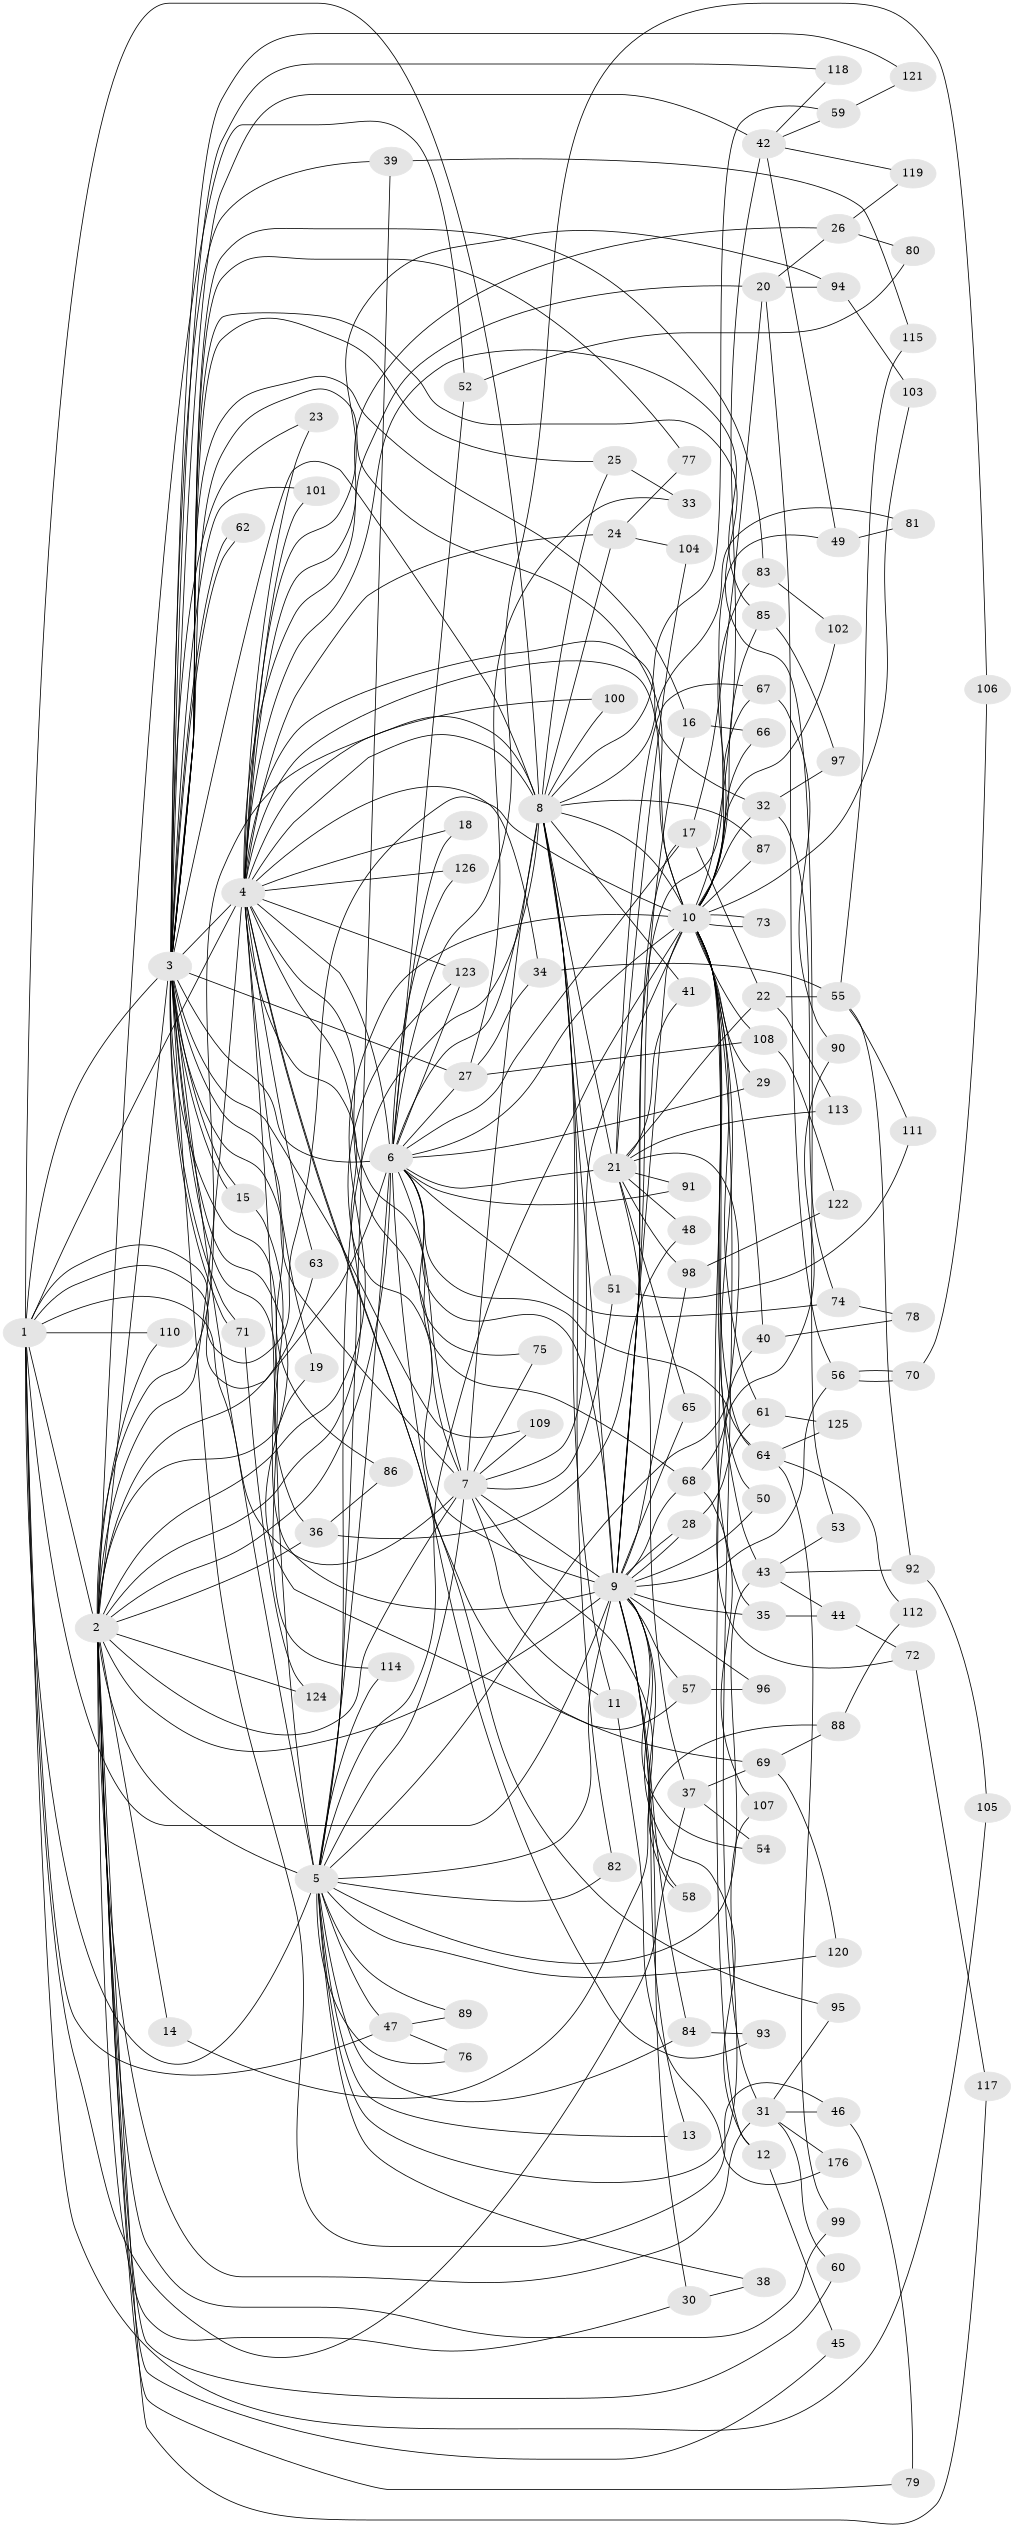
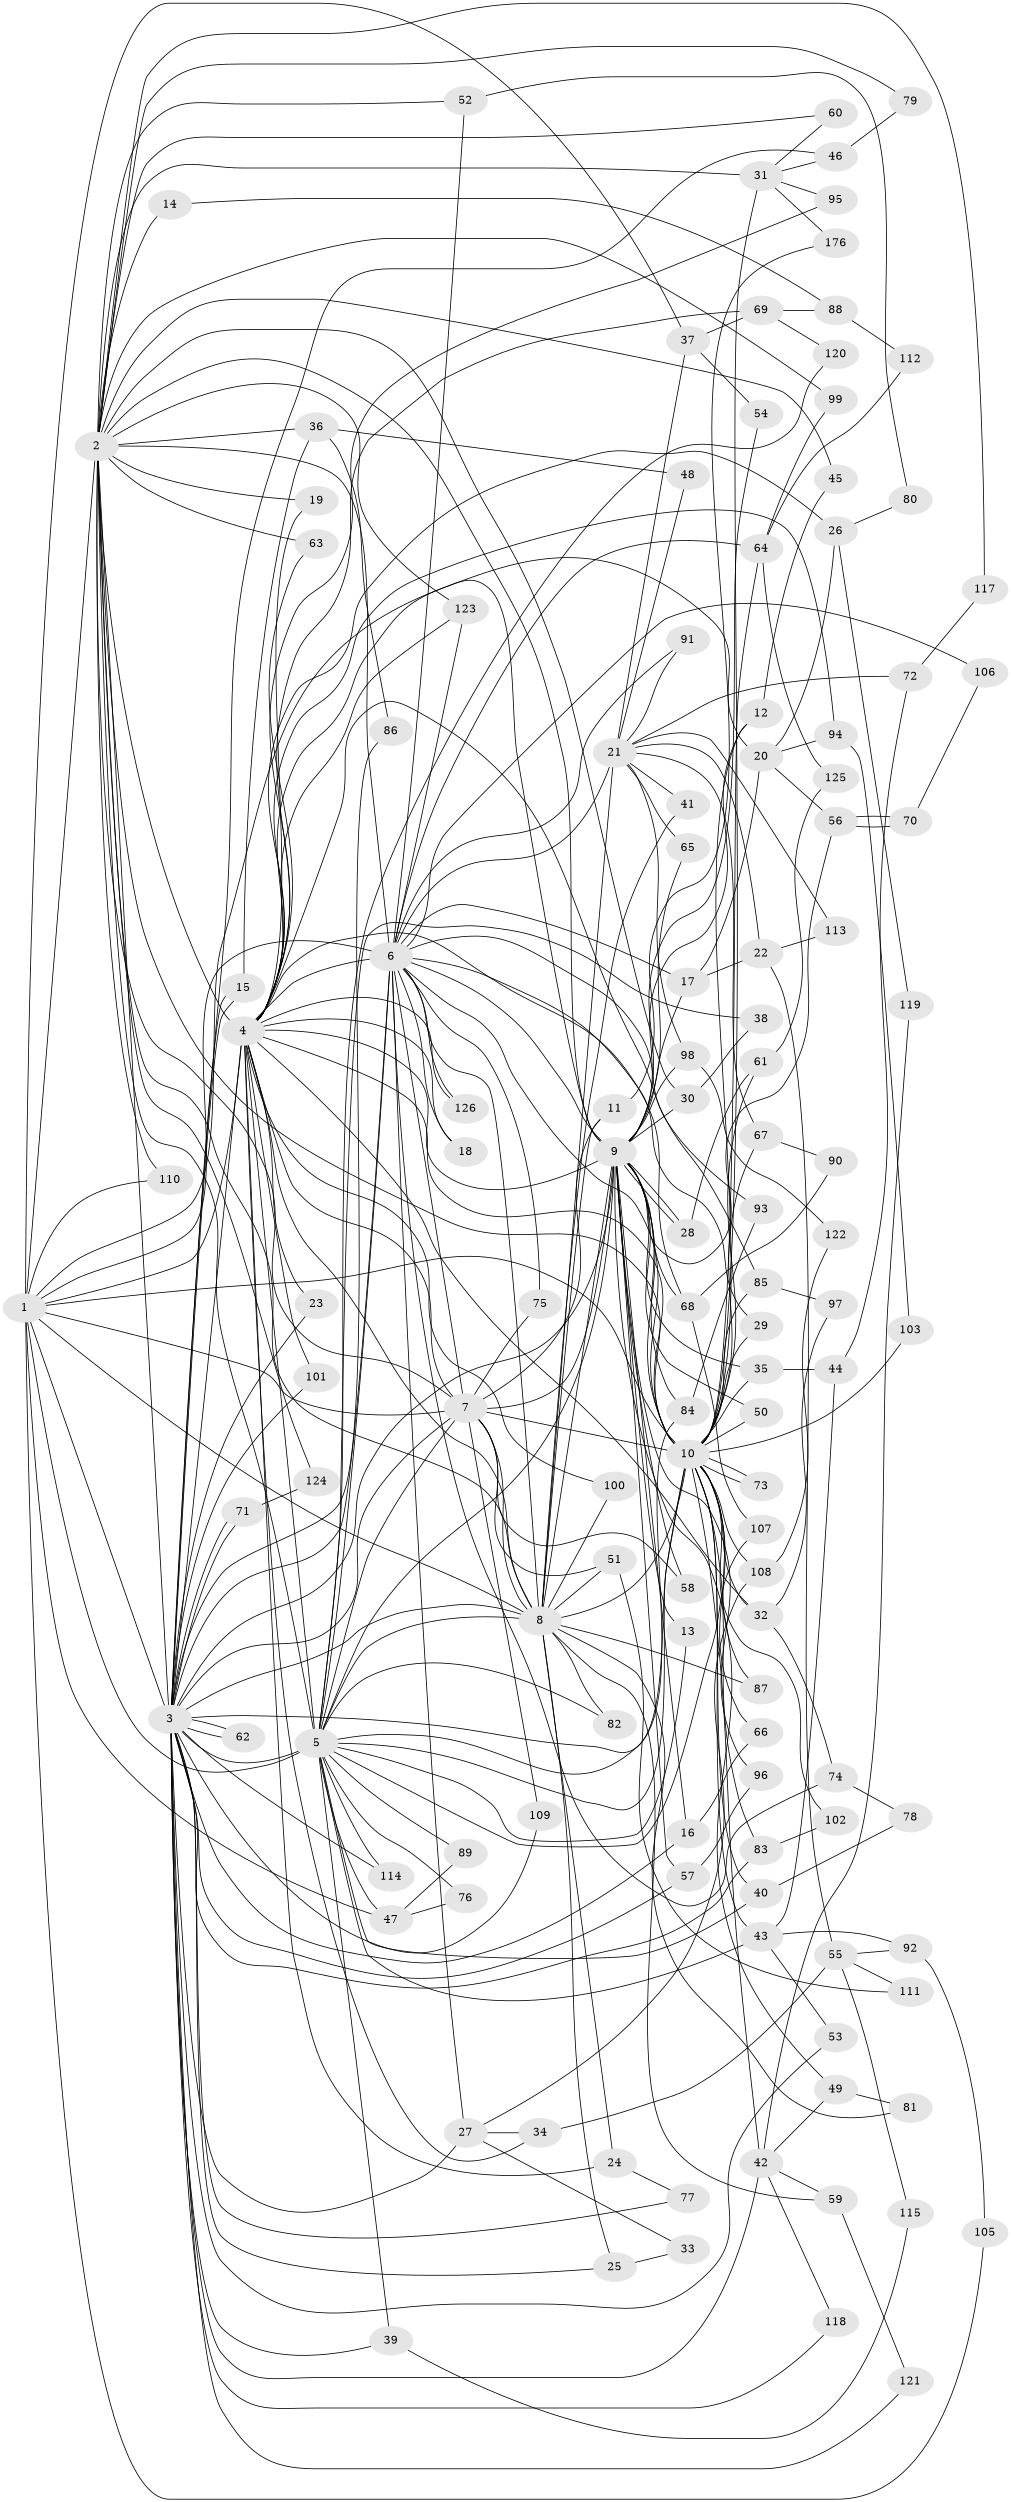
(689, 550) -> none
